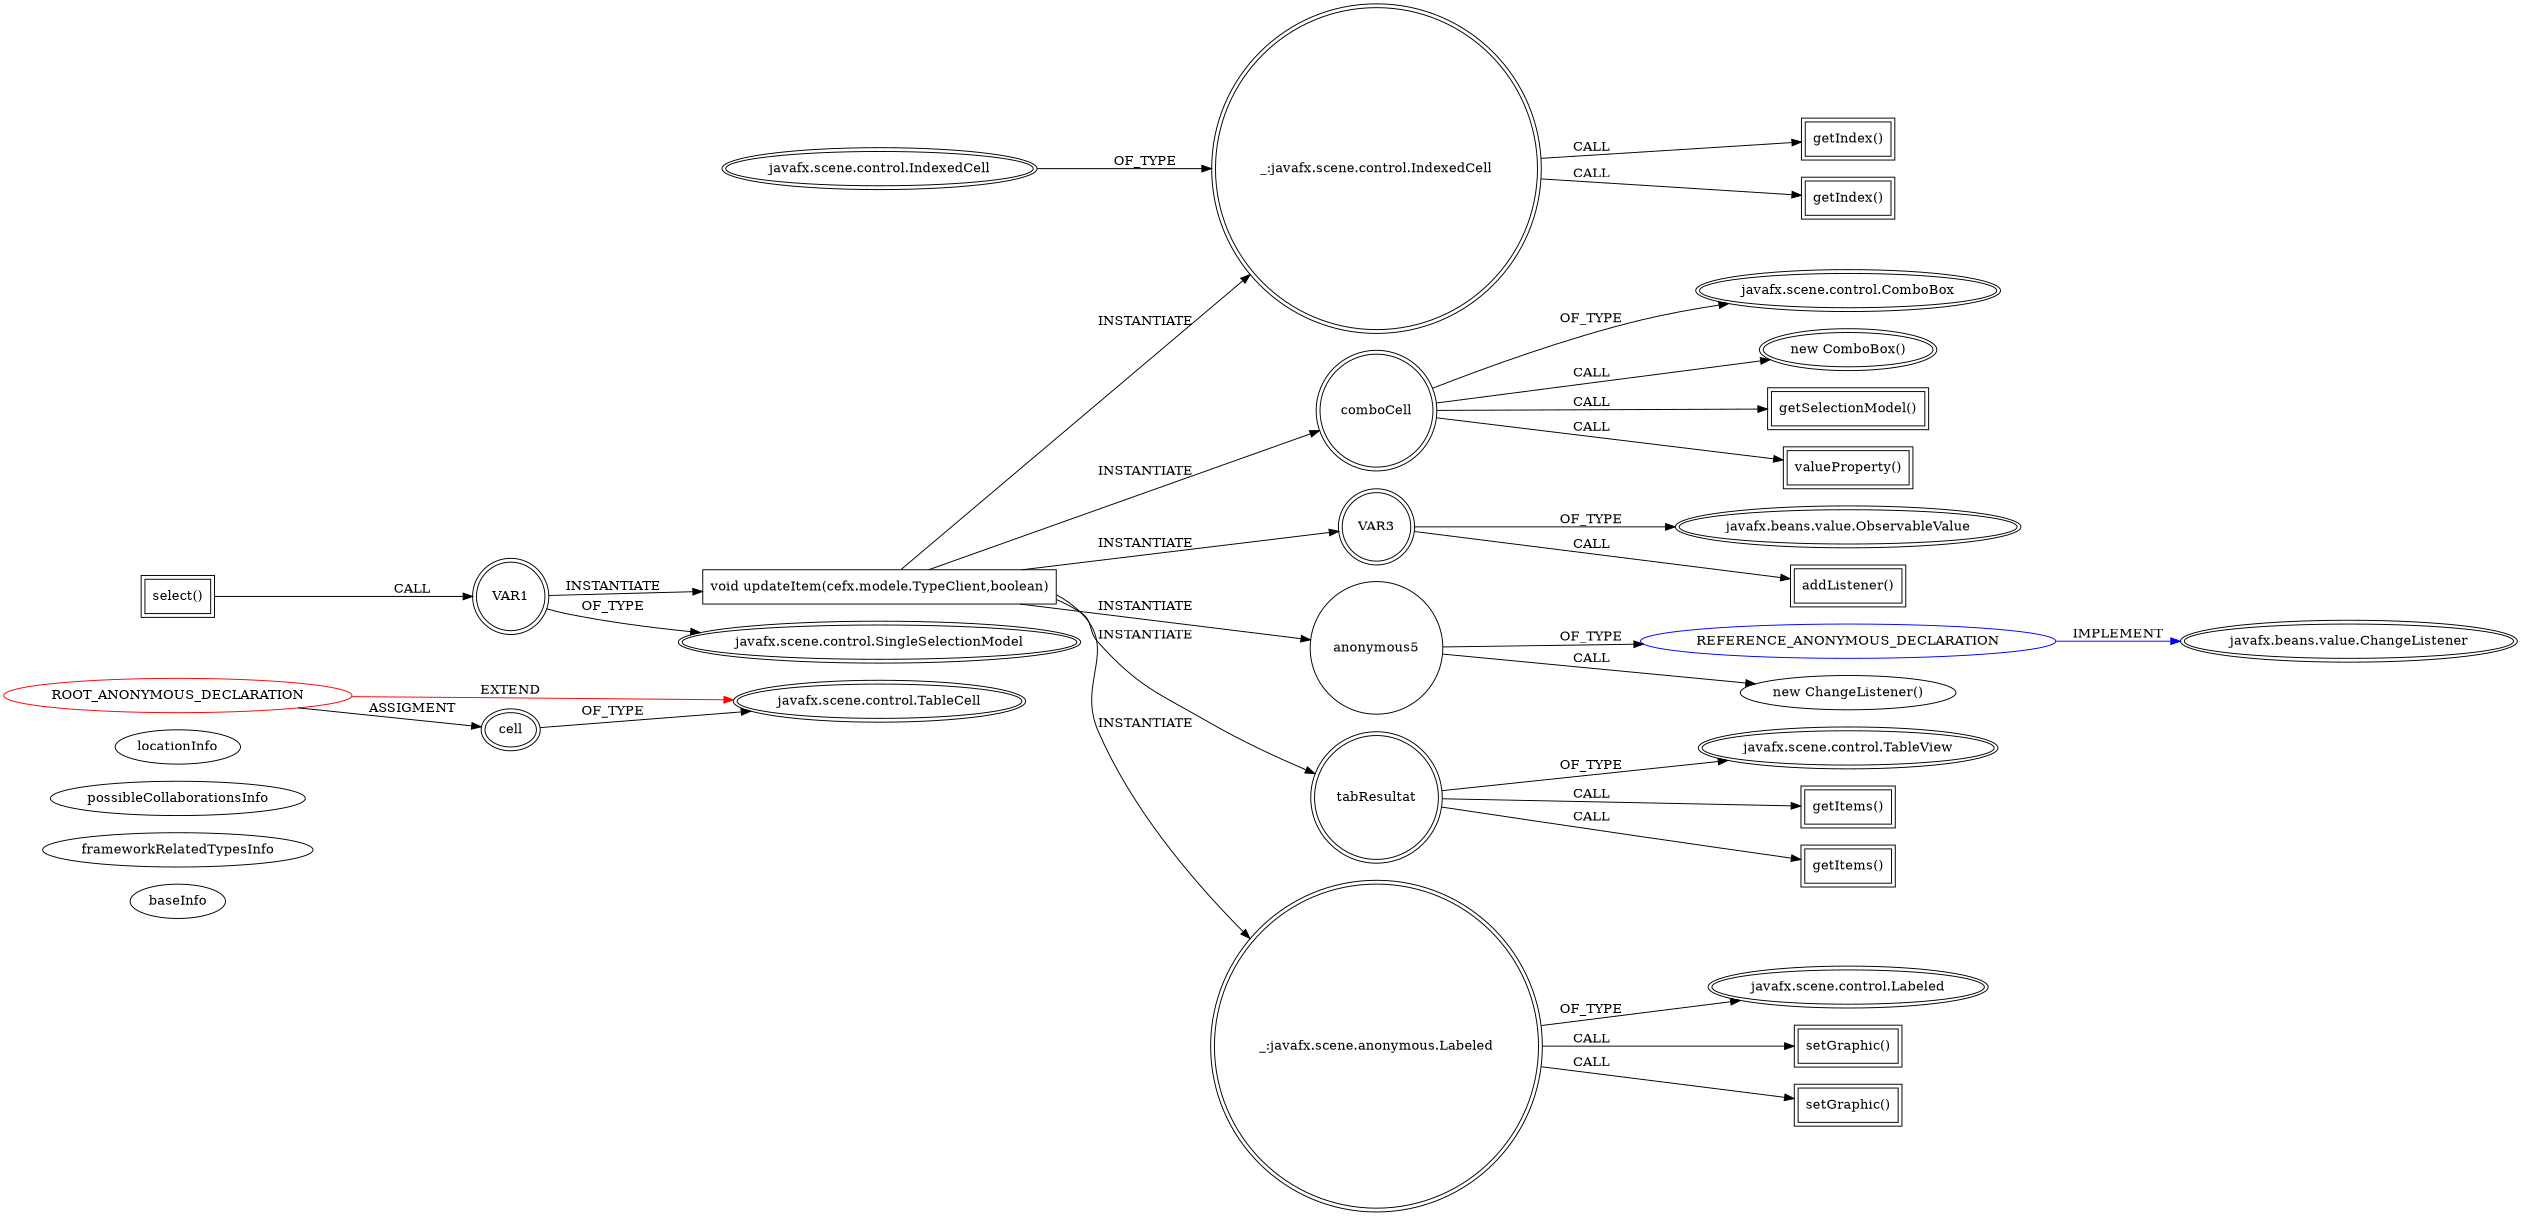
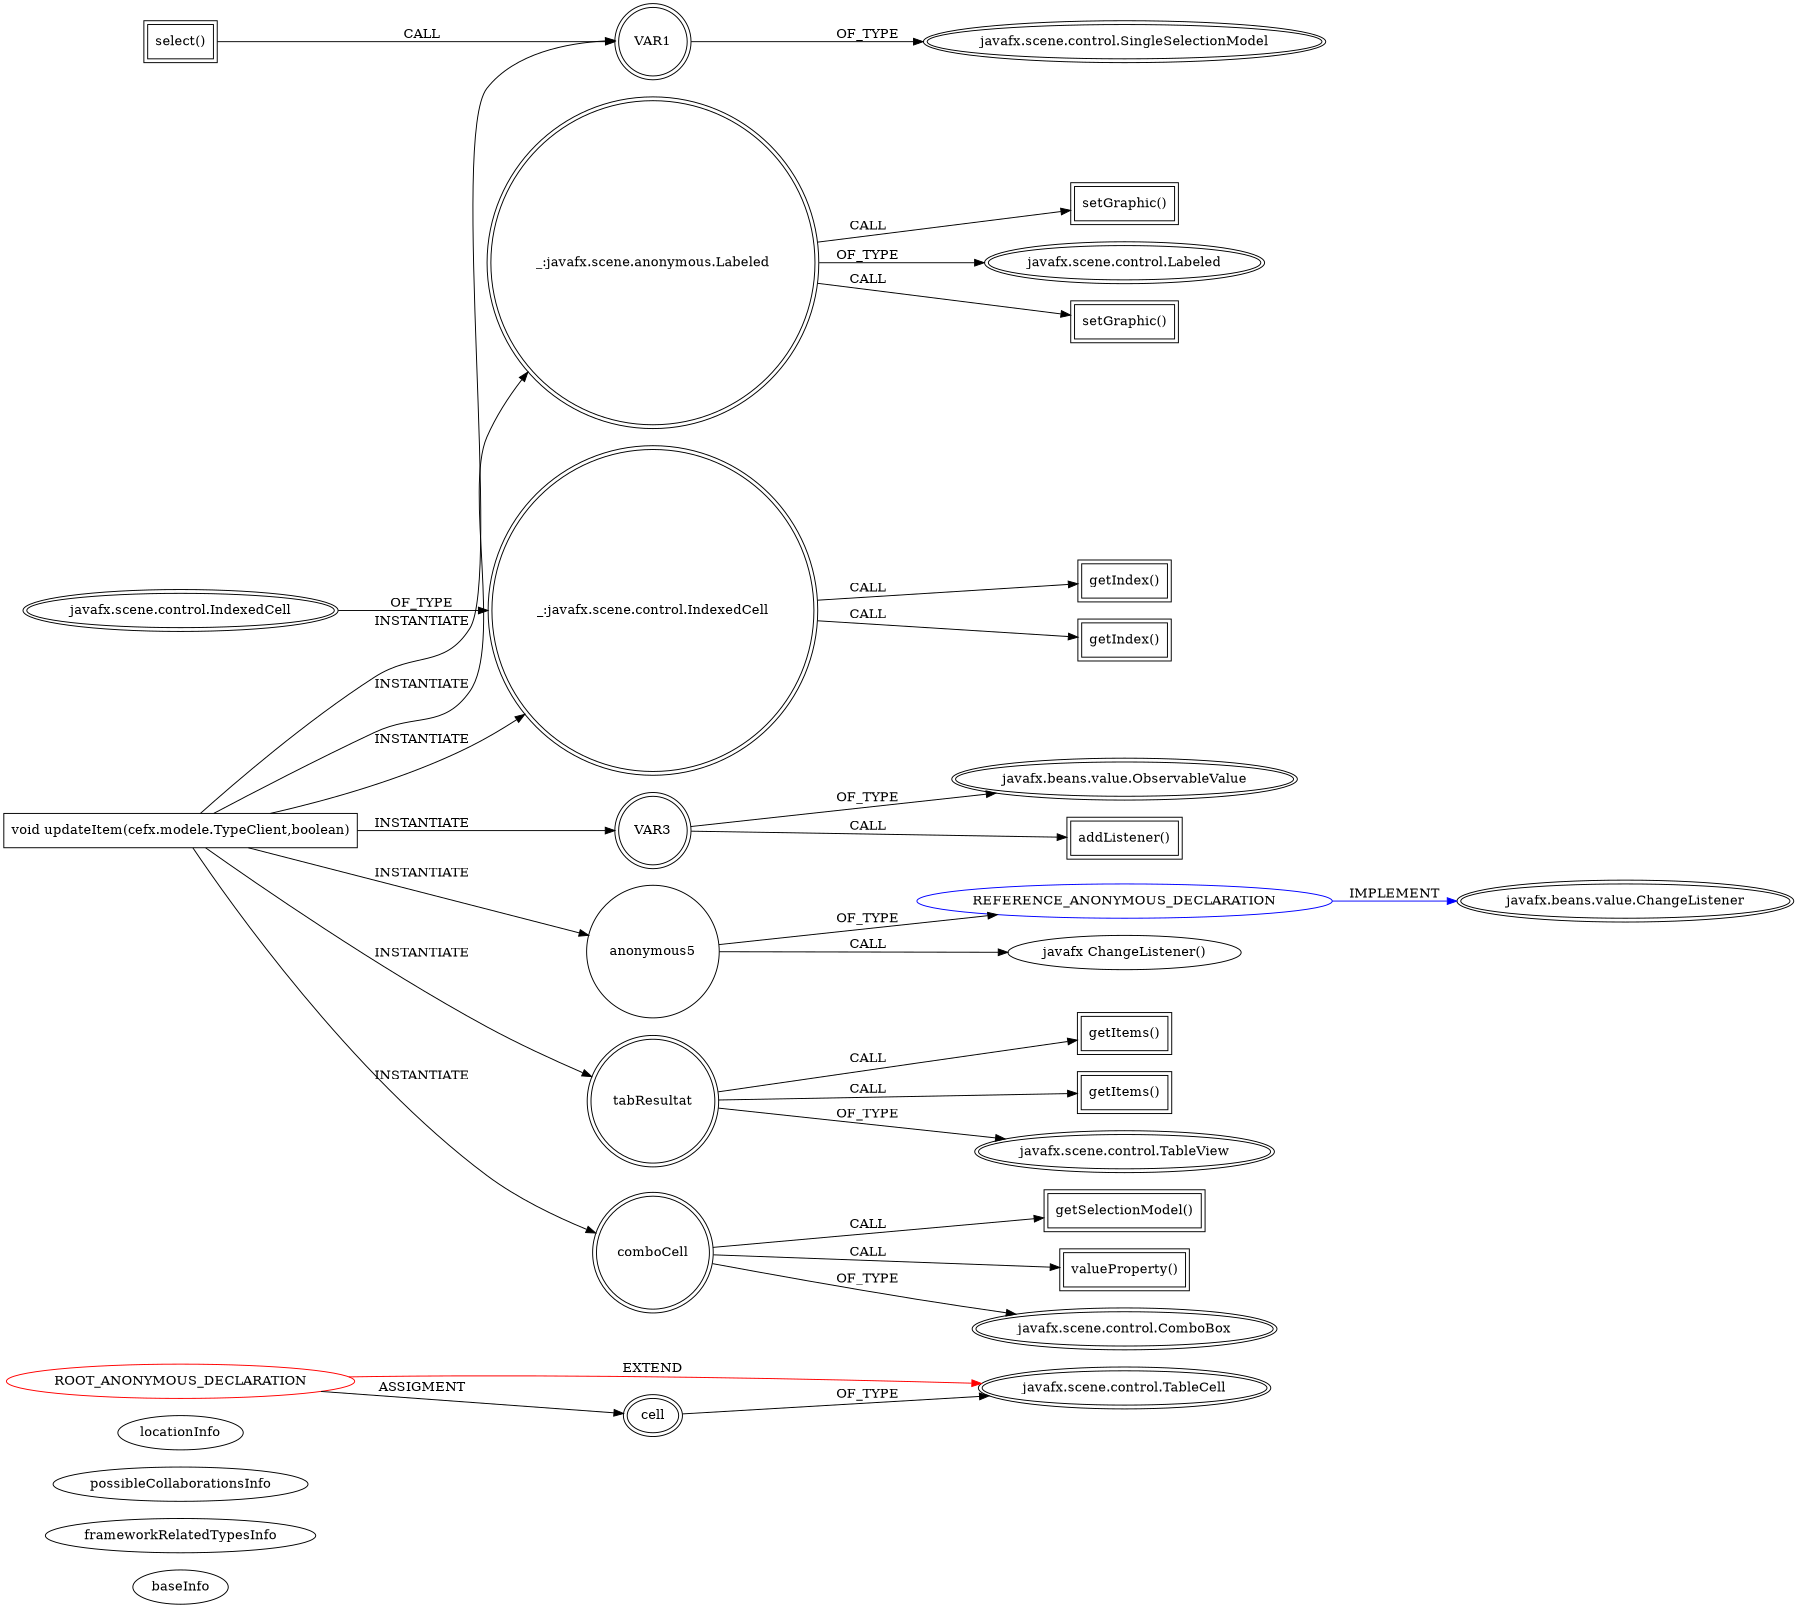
(1848, 350) -> none
(621, 594) -> (479, 433)
(1848, 693) -> (1125, 952)
